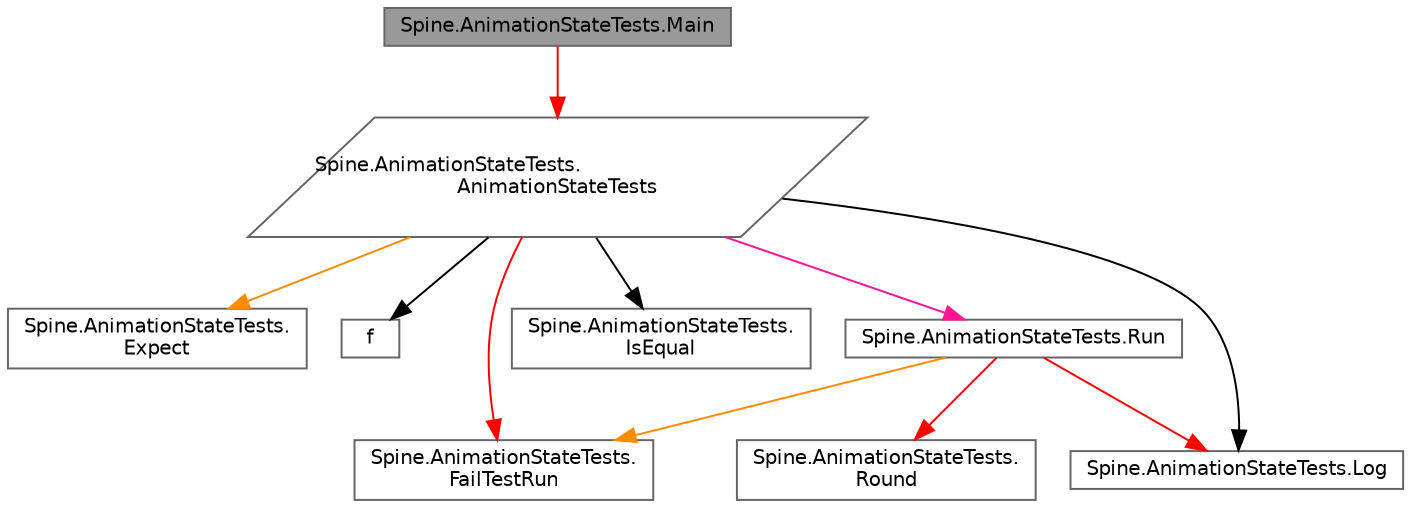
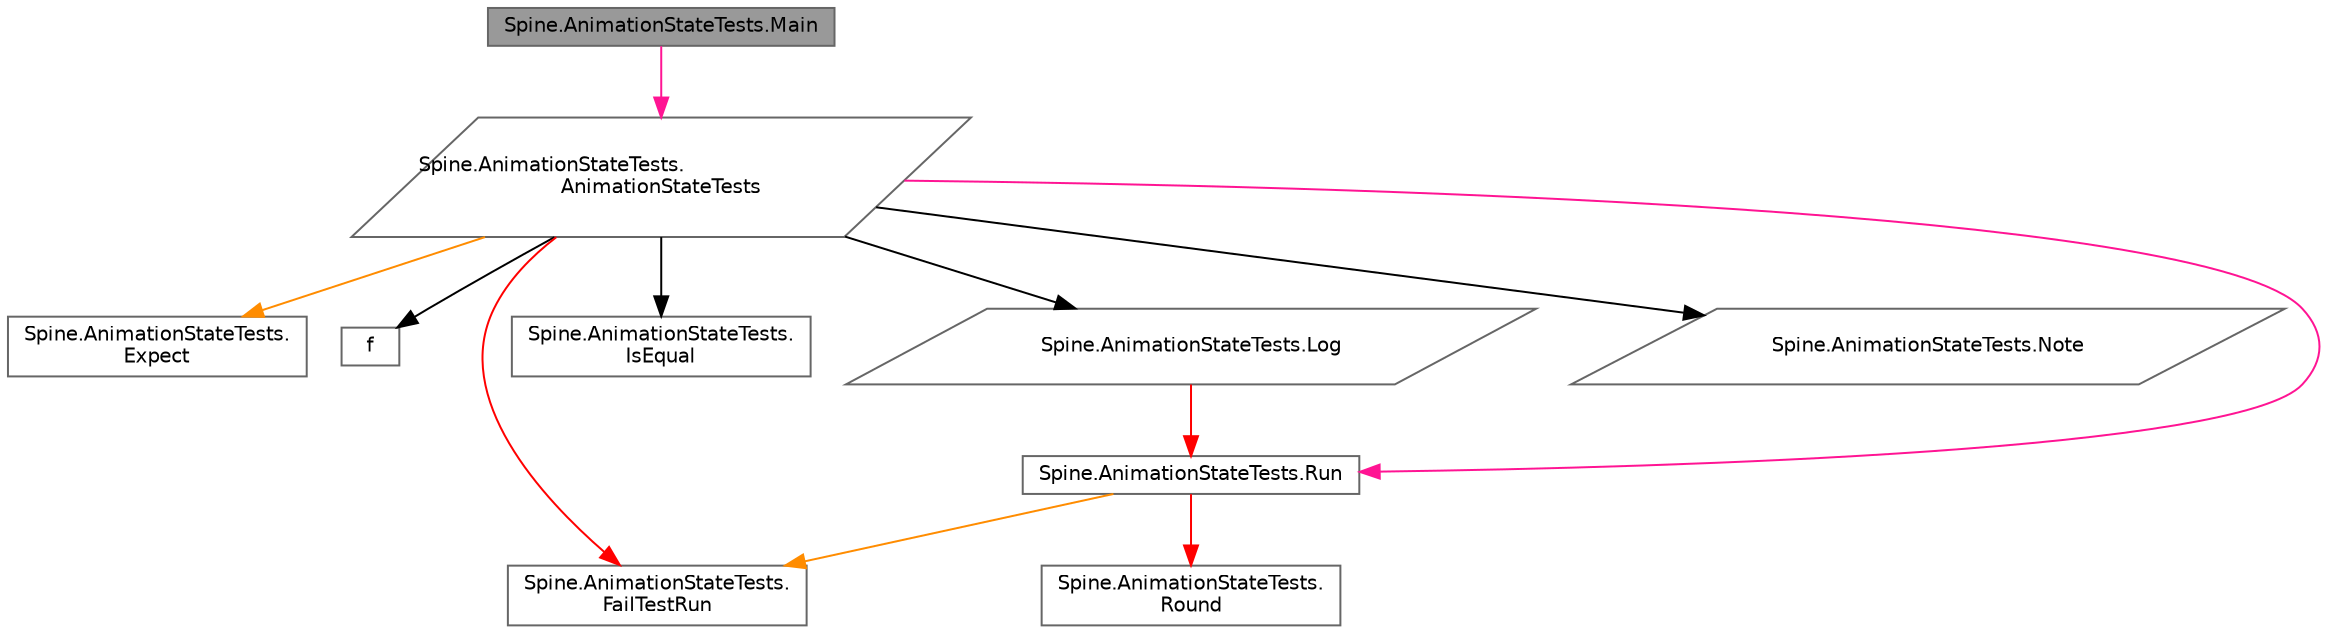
(558, 72) -> (661, 72)
none -> (1928, 347)
(1116, 399) -> (1191, 410)
(1237, 470) -> (1191, 347)
